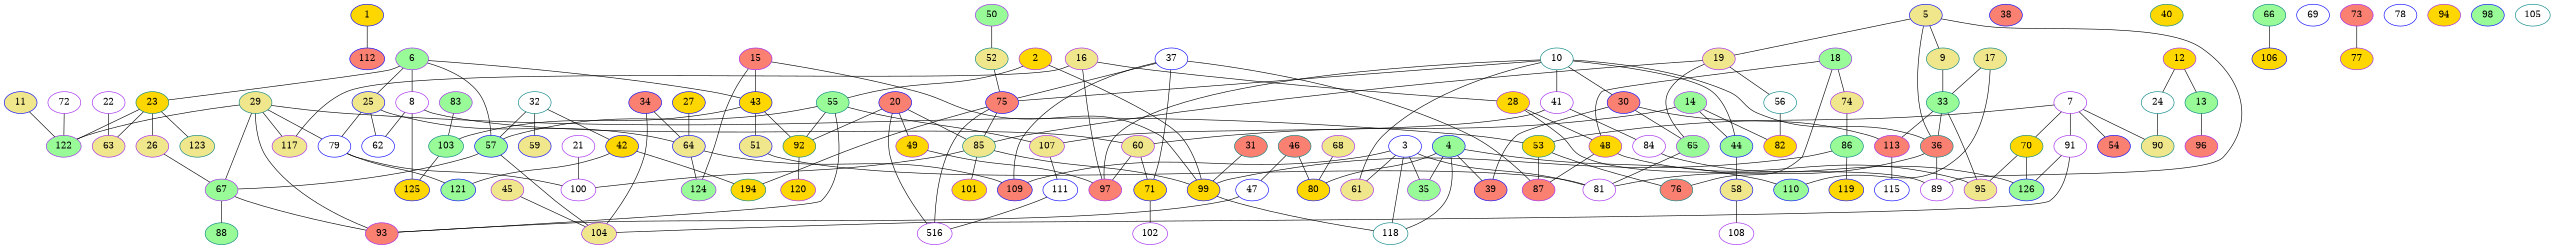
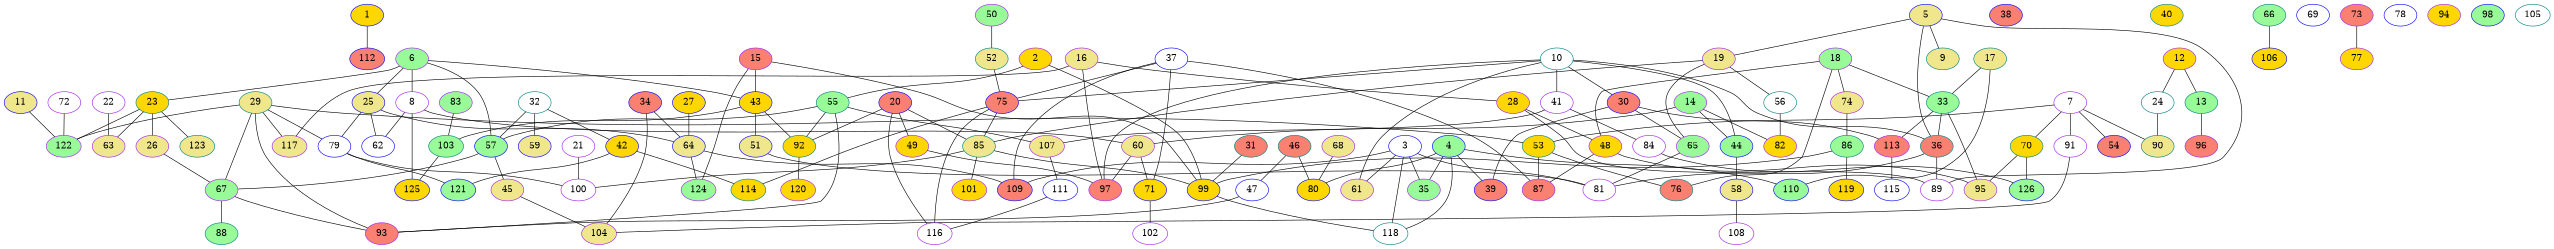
(1943, 81) -> (1889, 81)
(2049, 168) -> none
(748, 190) -> (748, 190)
(544, 191) -> (499, 168)
(935, 234) -> (935, 234)
